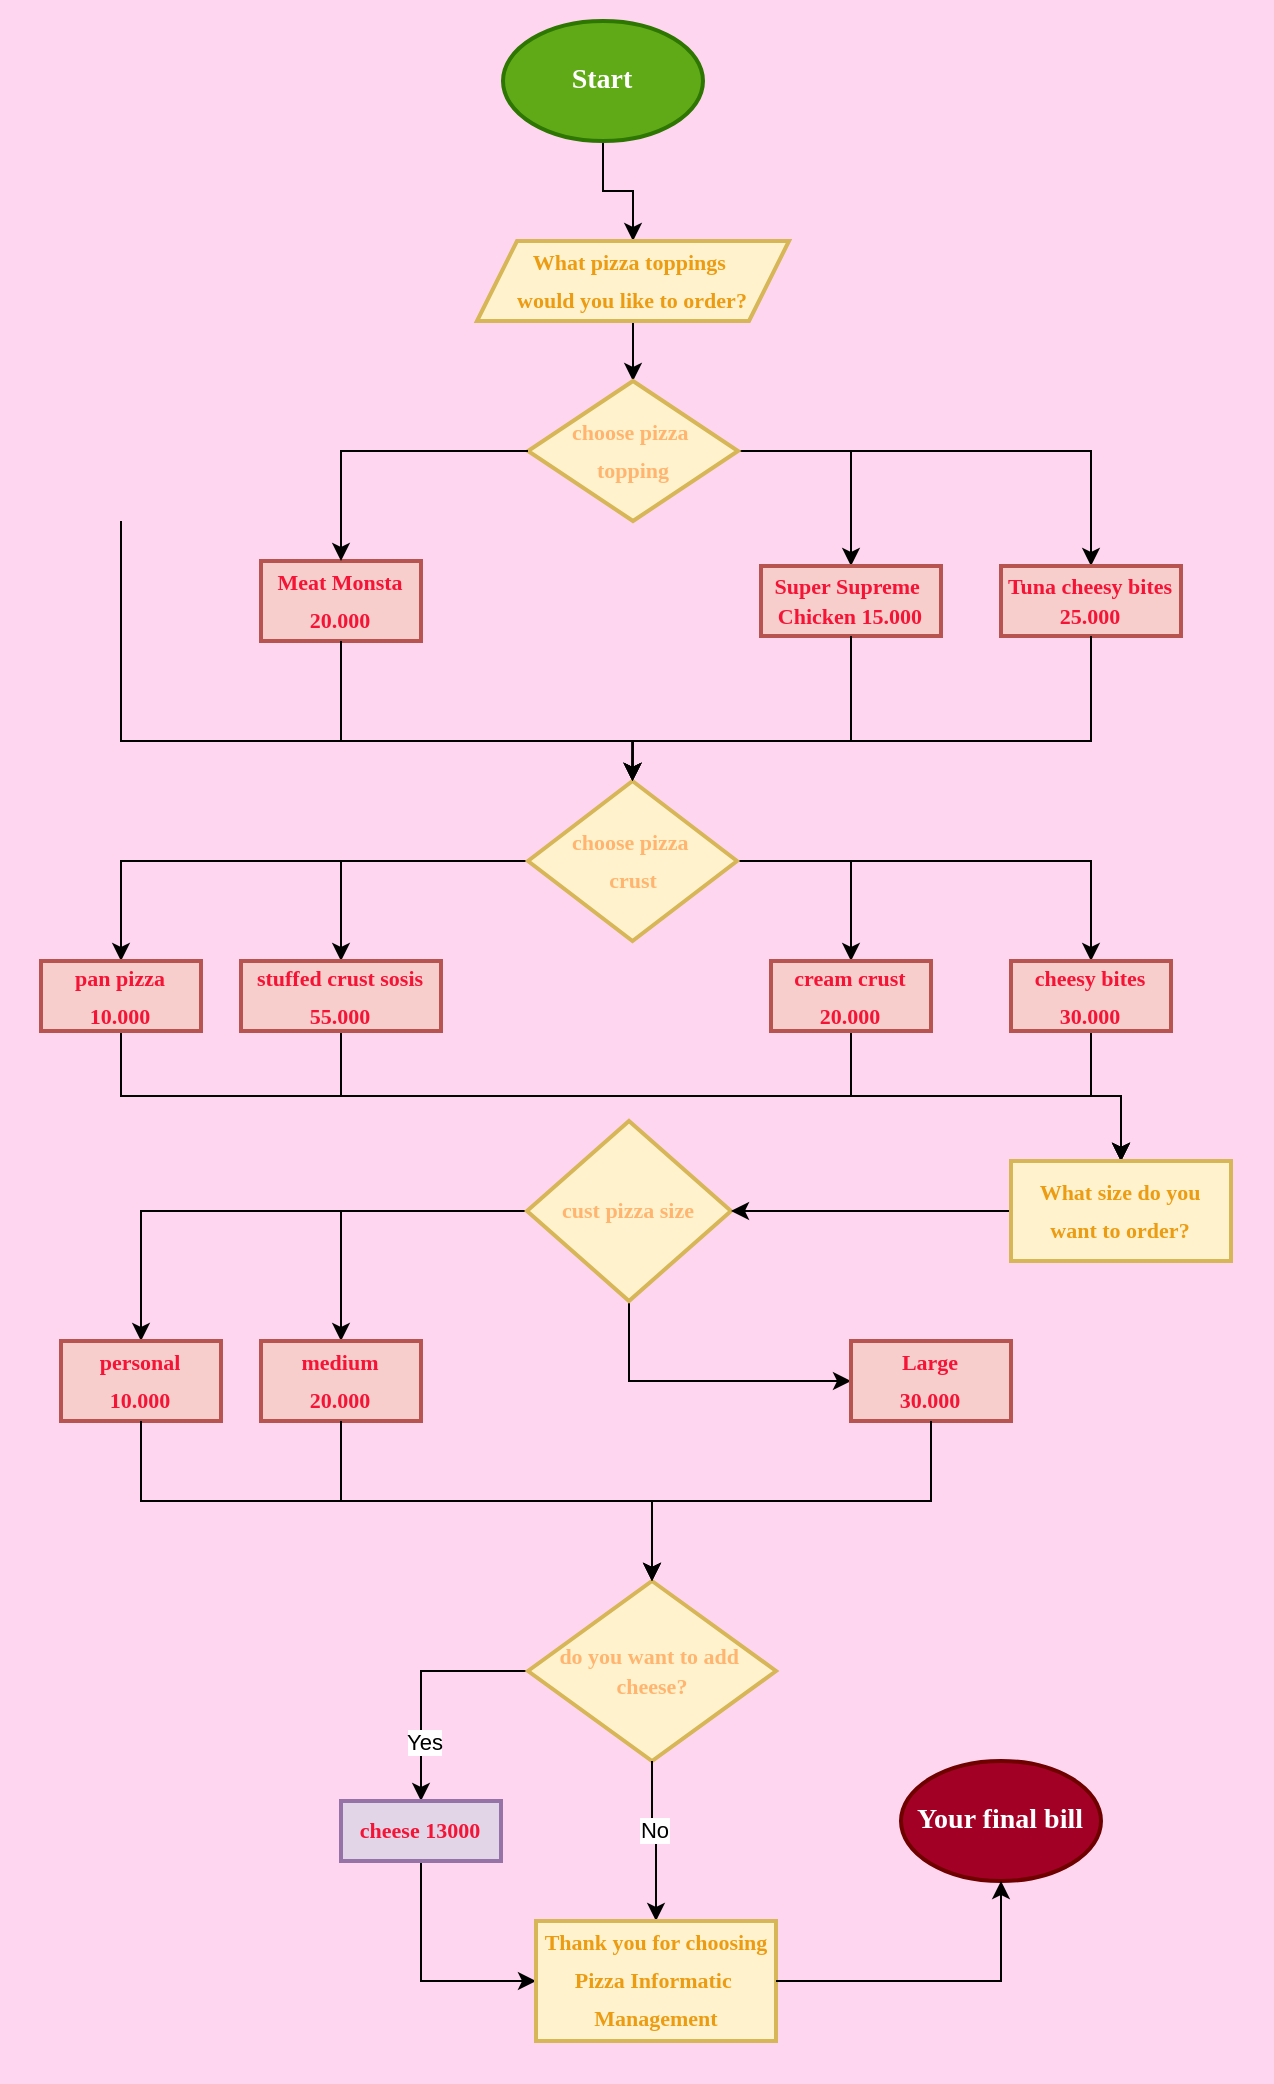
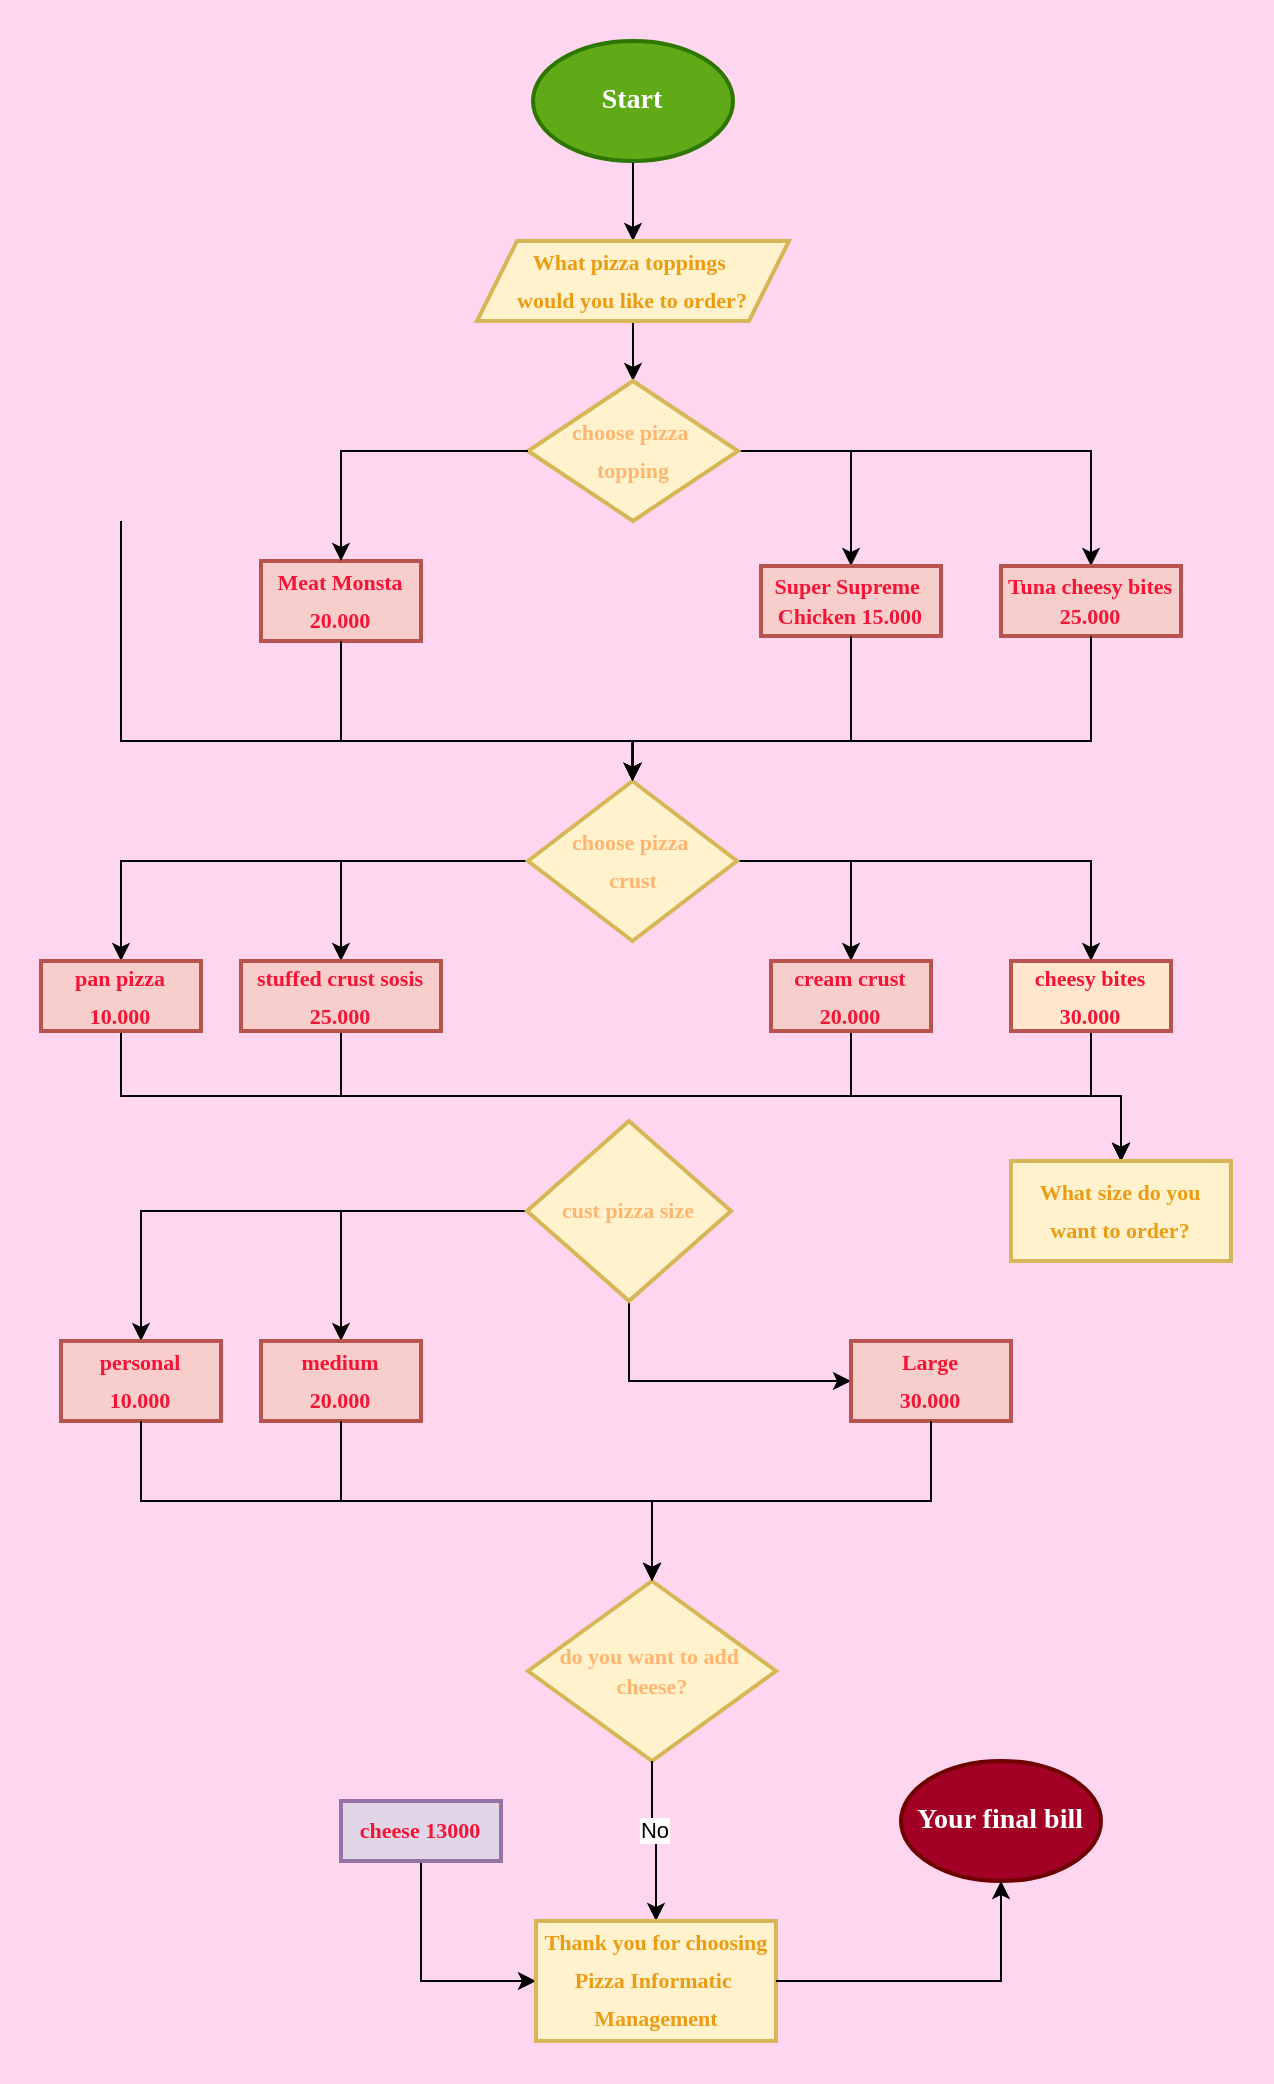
(603, 81) -> (633, 101)
(1091, 996) -> (1091, 996)
(341, 997) -> (341, 997)
(877, 1211) -> none
(421, 1677) -> none
